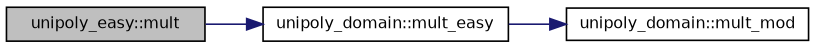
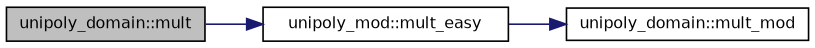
(106, 24) -> (106, 24)
(386, 24) -> (386, 24)
